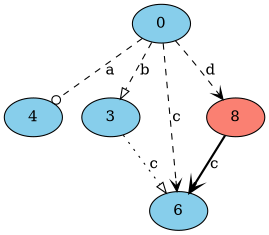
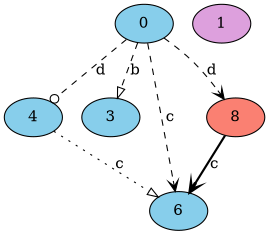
none -> (222, 24)
(110, 71) -> (101, 71)
(142, 160) -> (101, 161)
